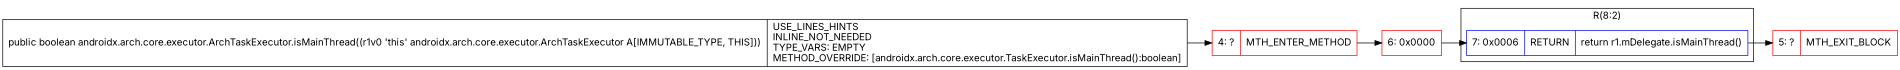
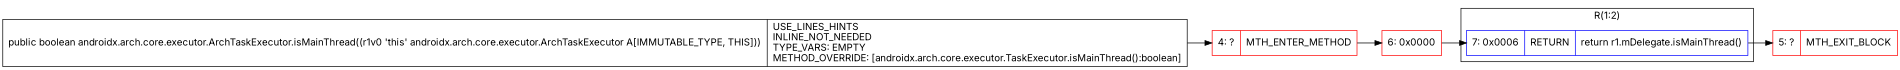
(1607, 16) -> (1607, 16)
